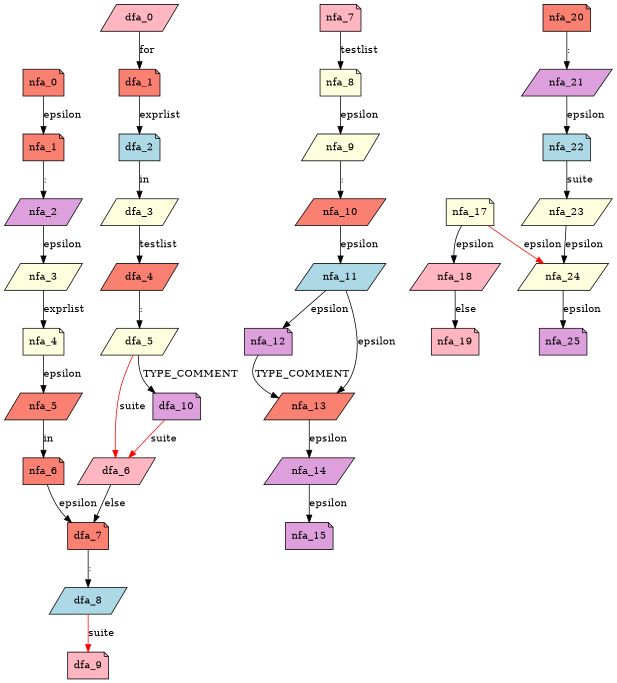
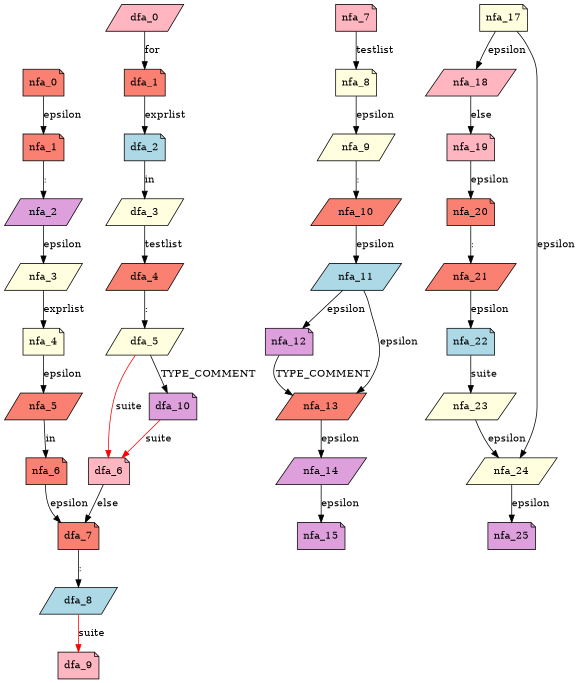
(567, 83) -> (471, 277)
none -> (471, 176)
(512, 243) -> (537, 240)
(116, 471) -> (109, 471)
